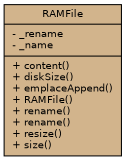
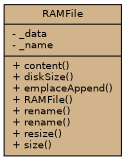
(38, 34) -> (30, 34)
